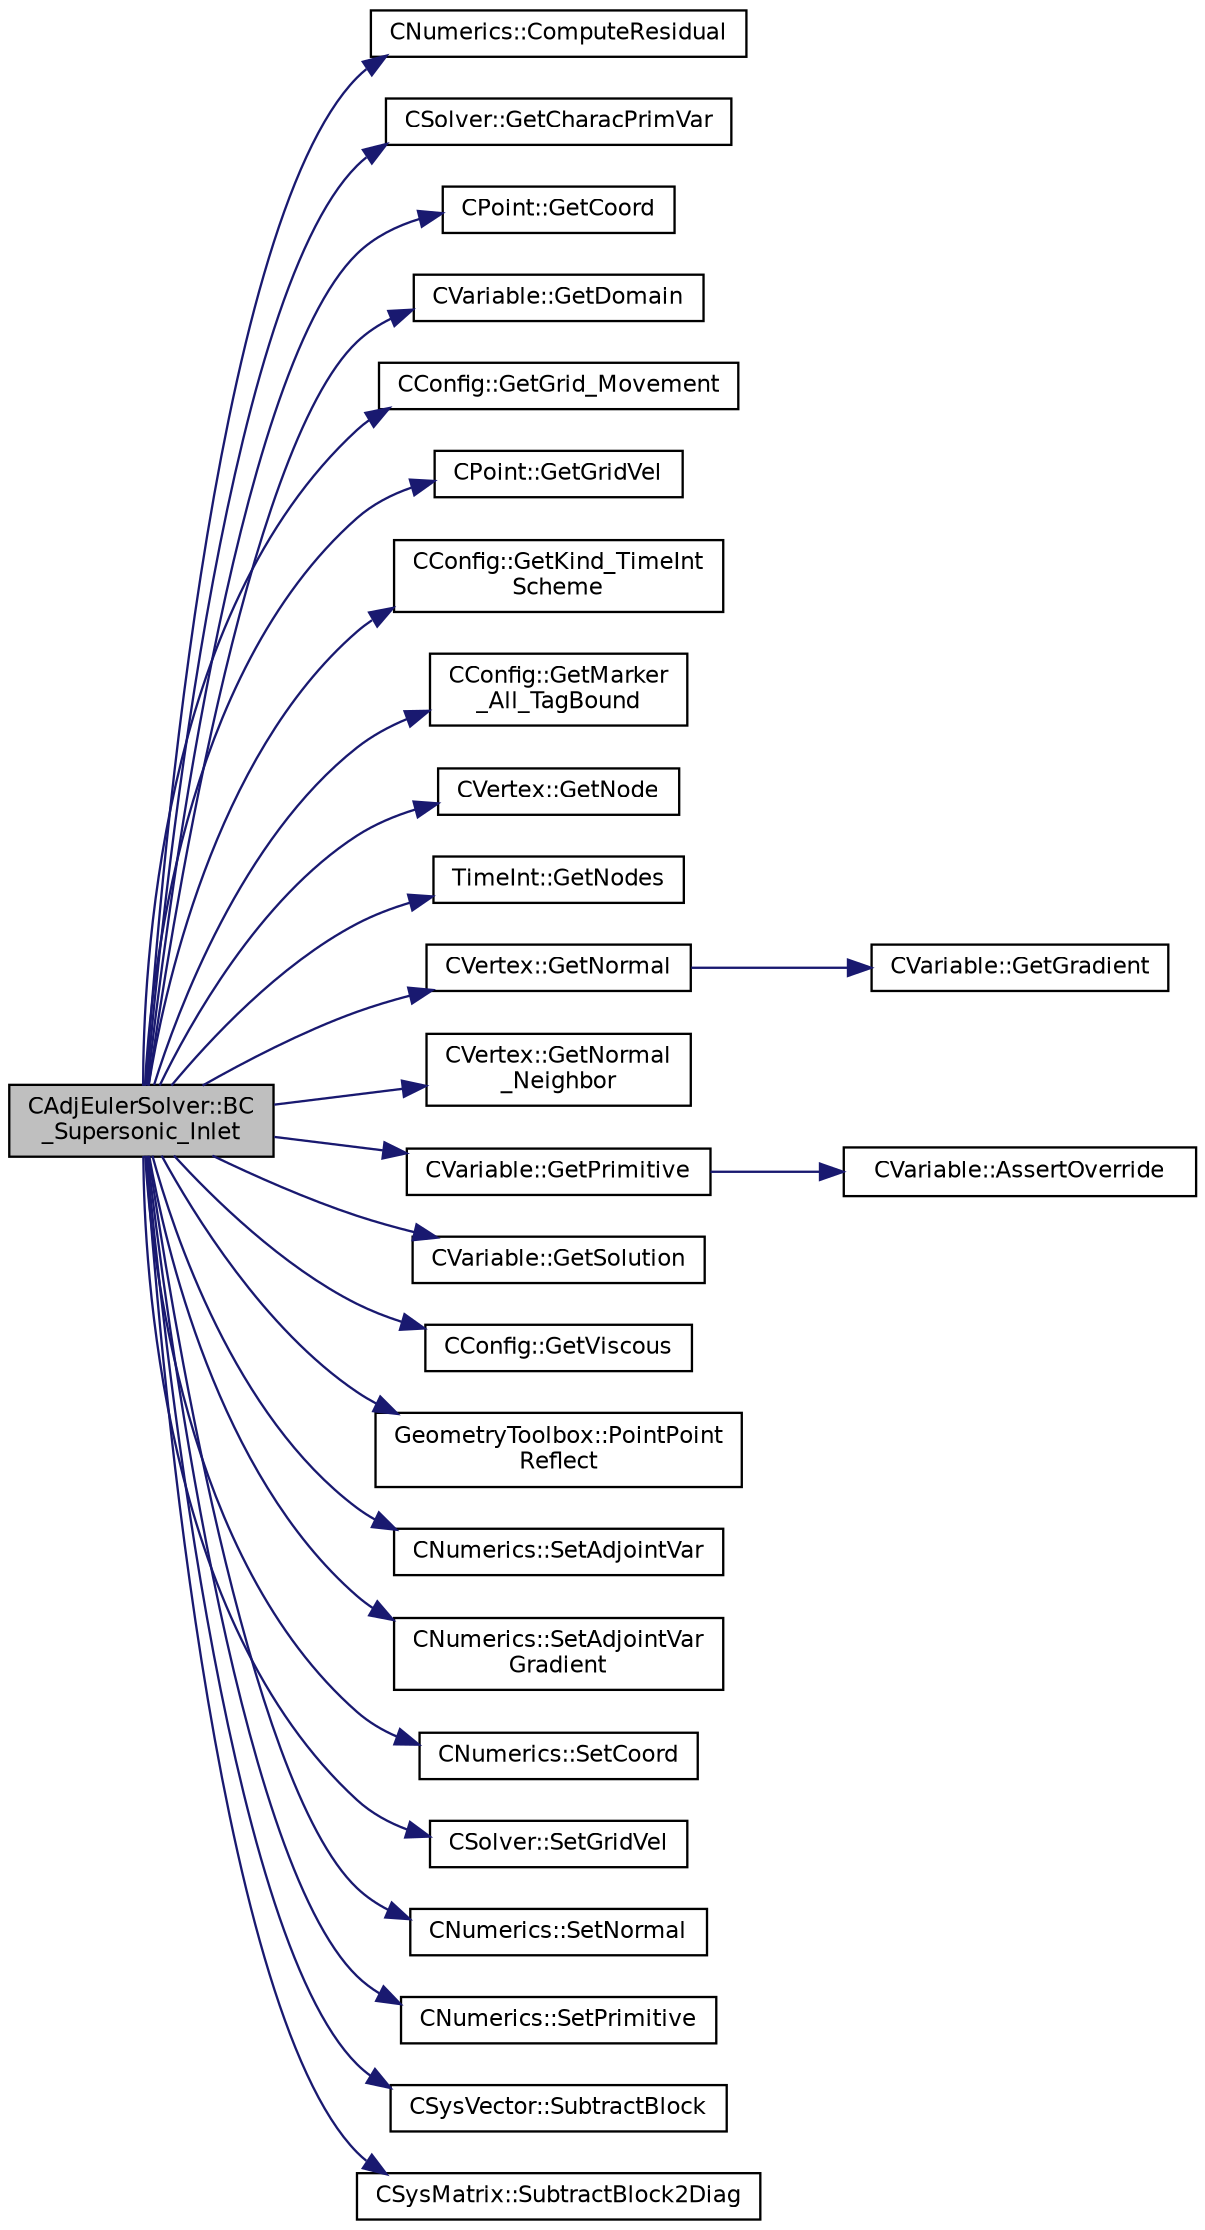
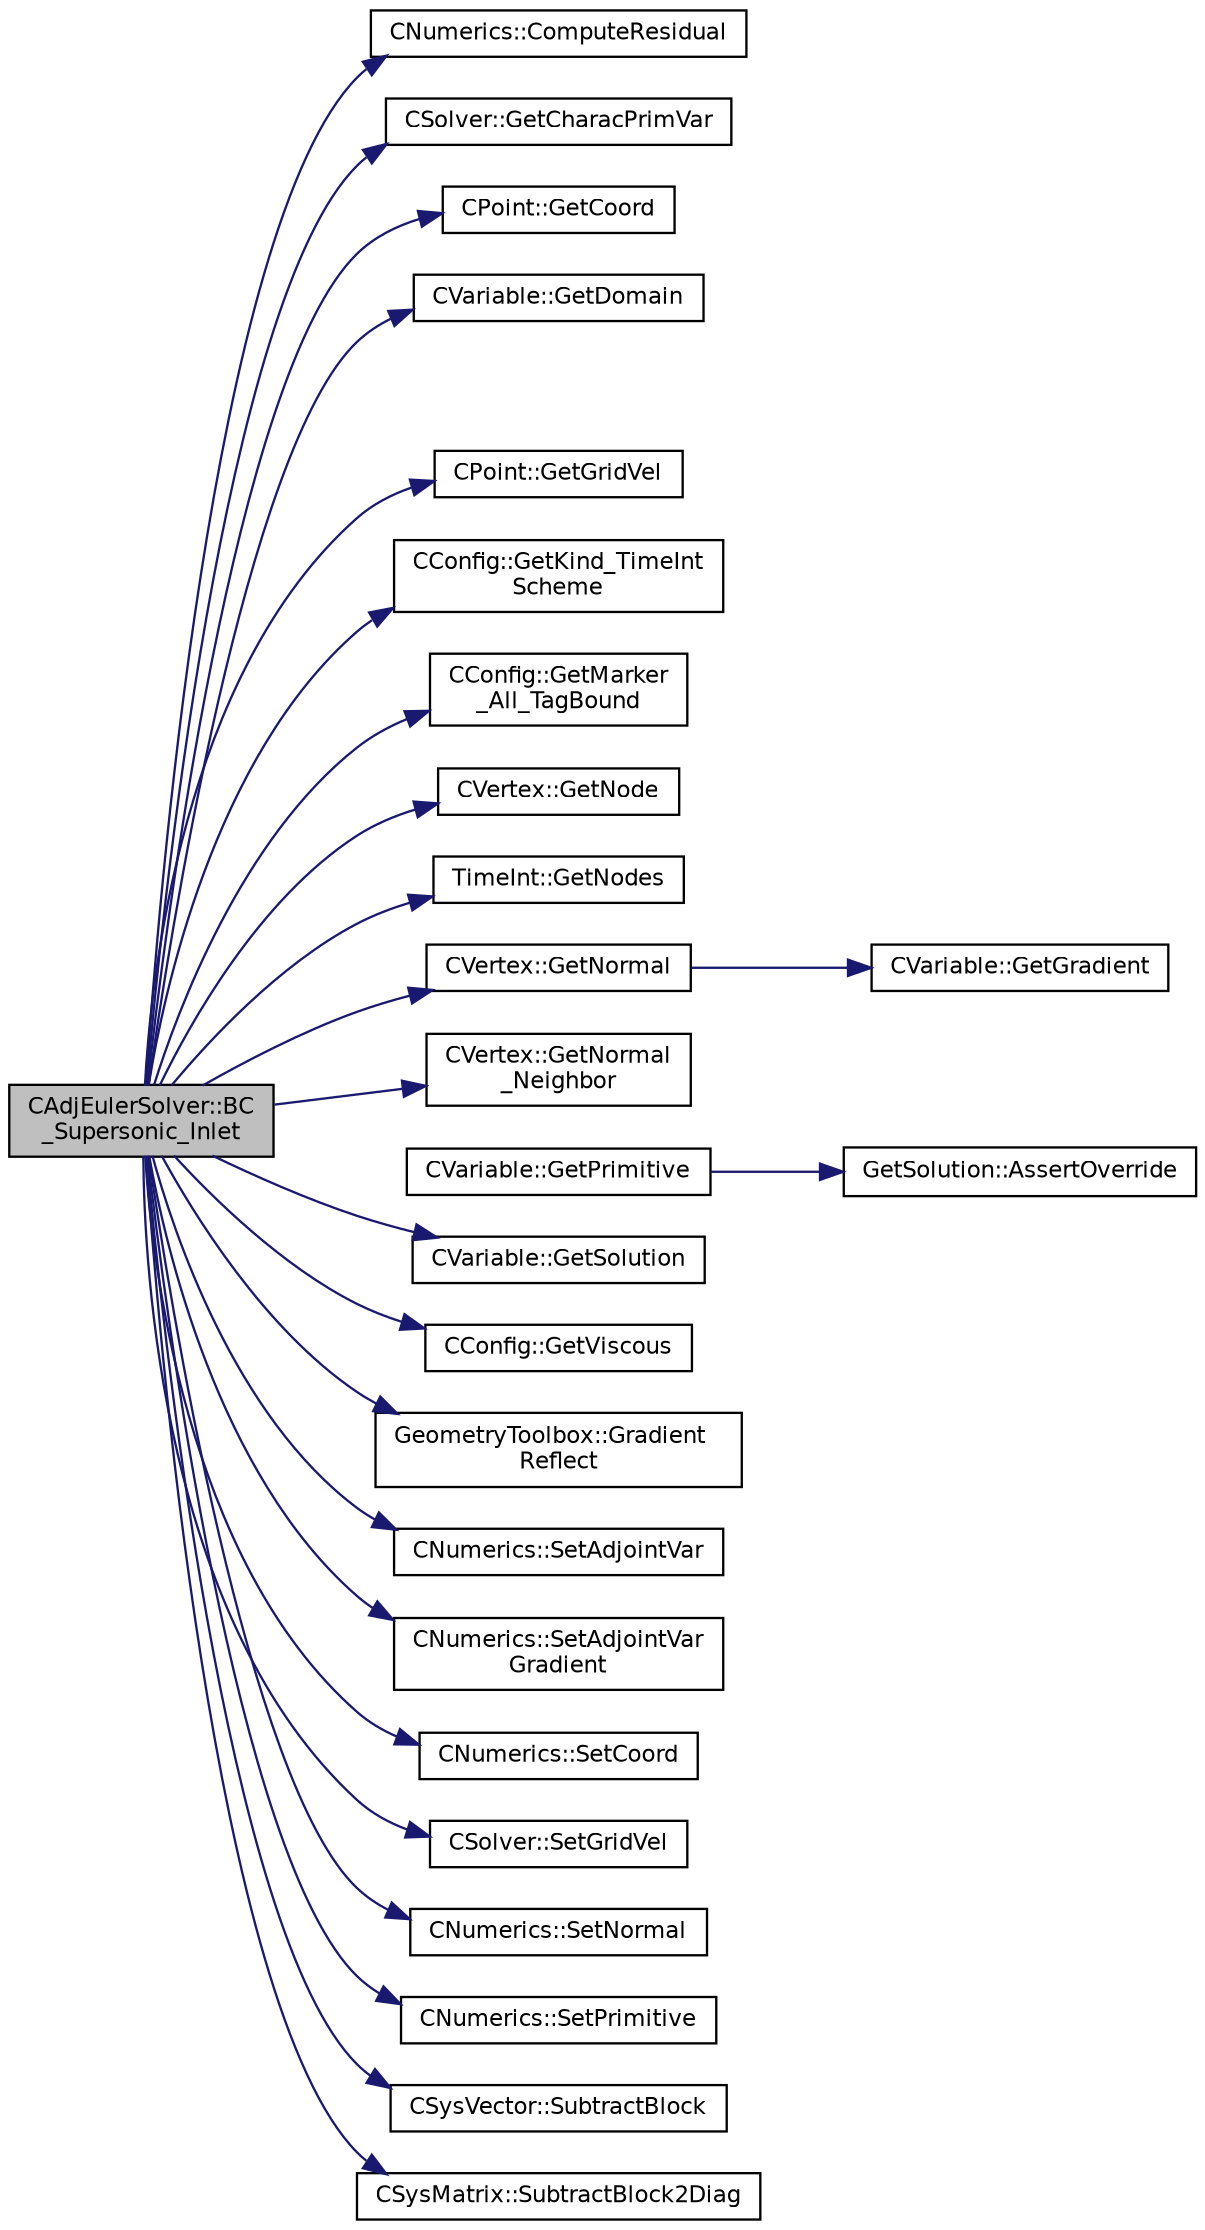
(559, 386) -> none
(329, 1144) -> none
(1020, 1172) -> (1020, 1172)
(559, 1450) -> (559, 1450)
